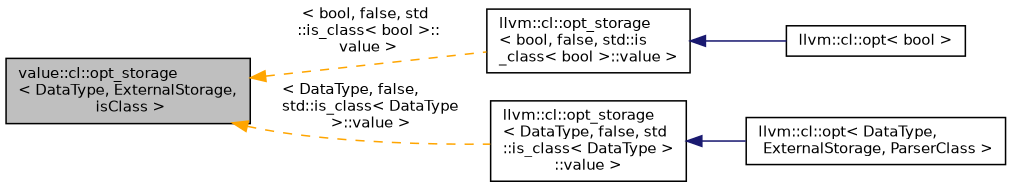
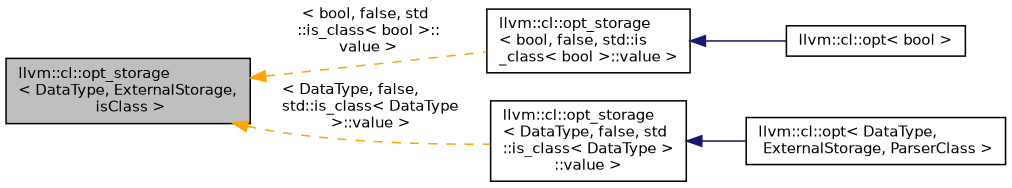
(128, 91) -> (128, 91)
